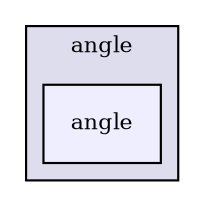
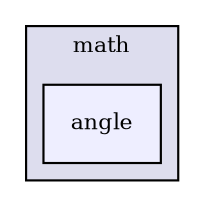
(102, 47) -> (102, 47)
